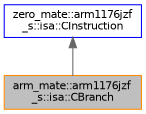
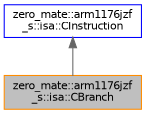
(73, 92) -> (73, 92)
